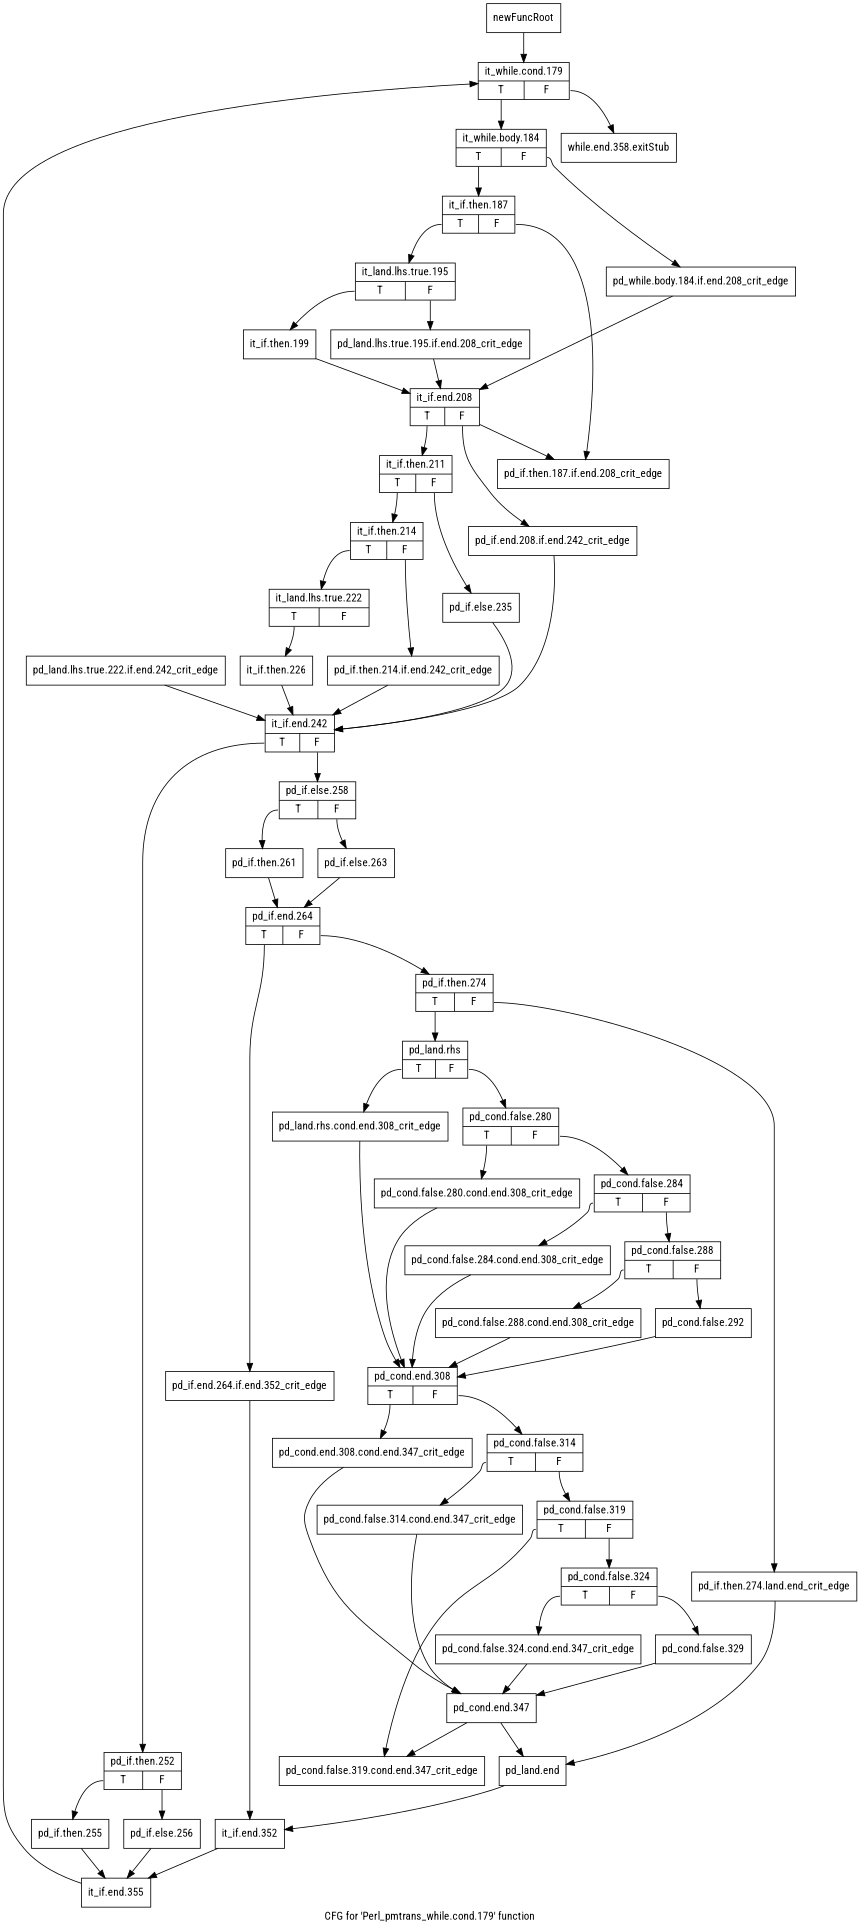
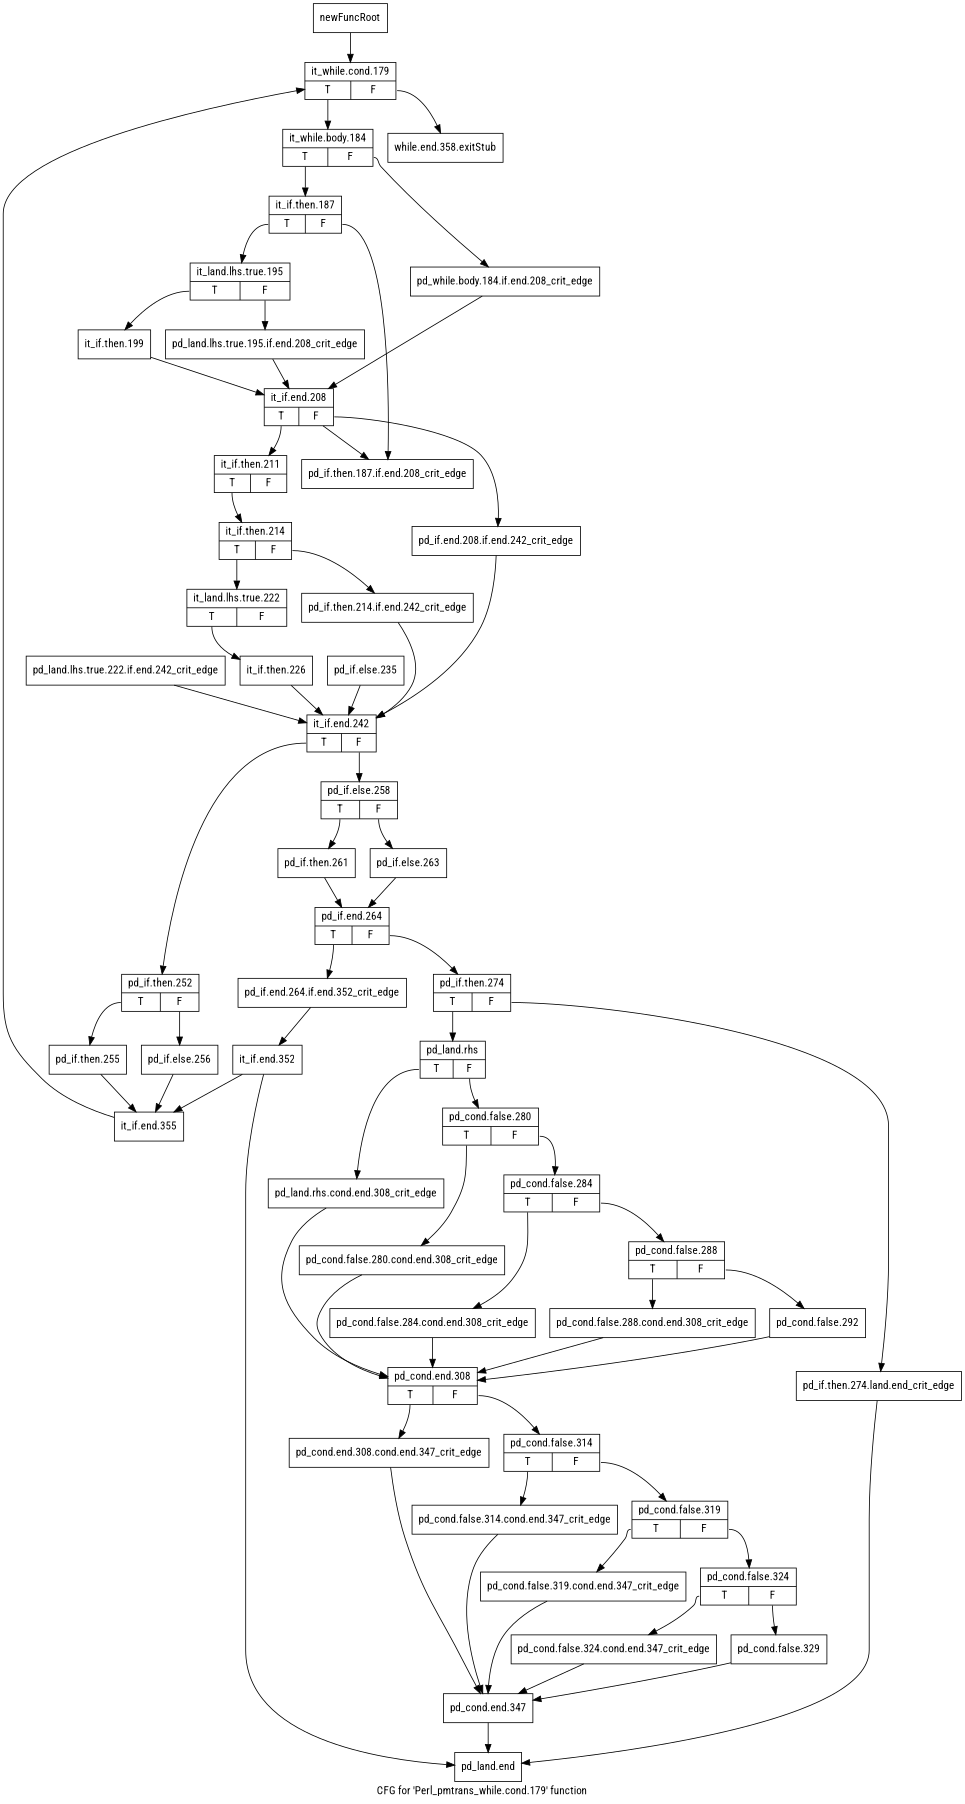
(444, 542) -> none
(440, 1737) -> (505, 1634)
(400, 1812) -> (246, 1488)
